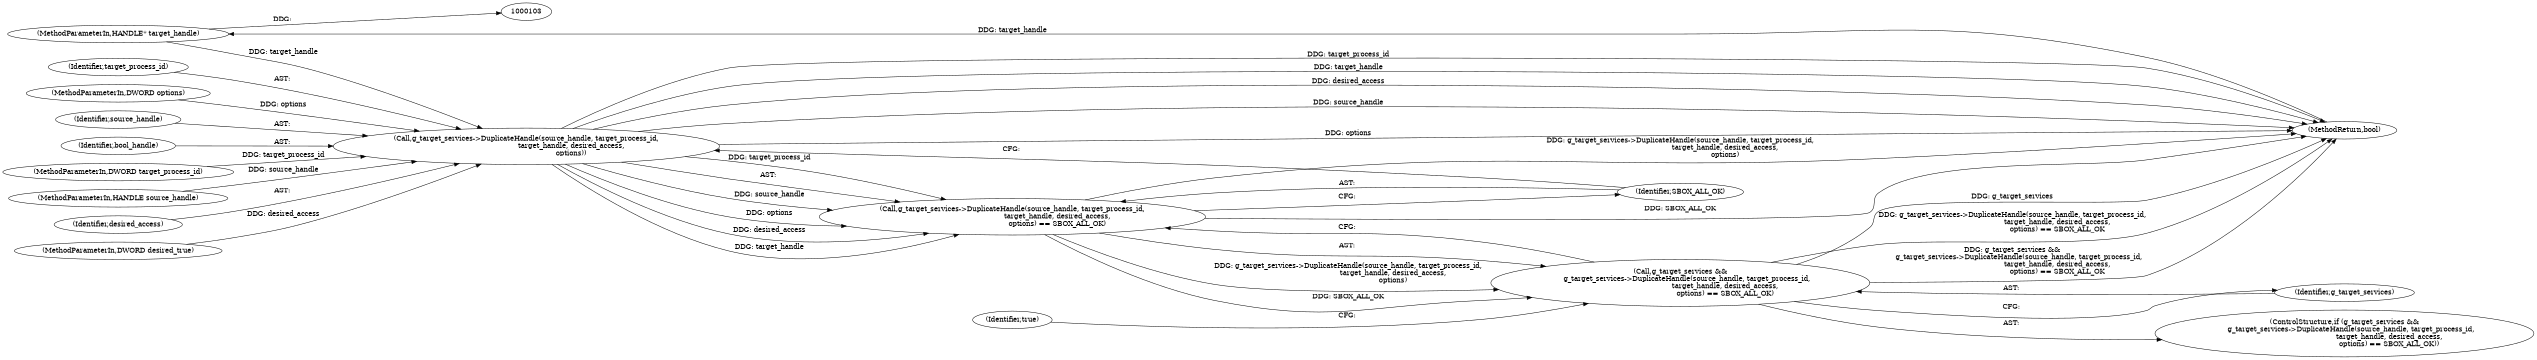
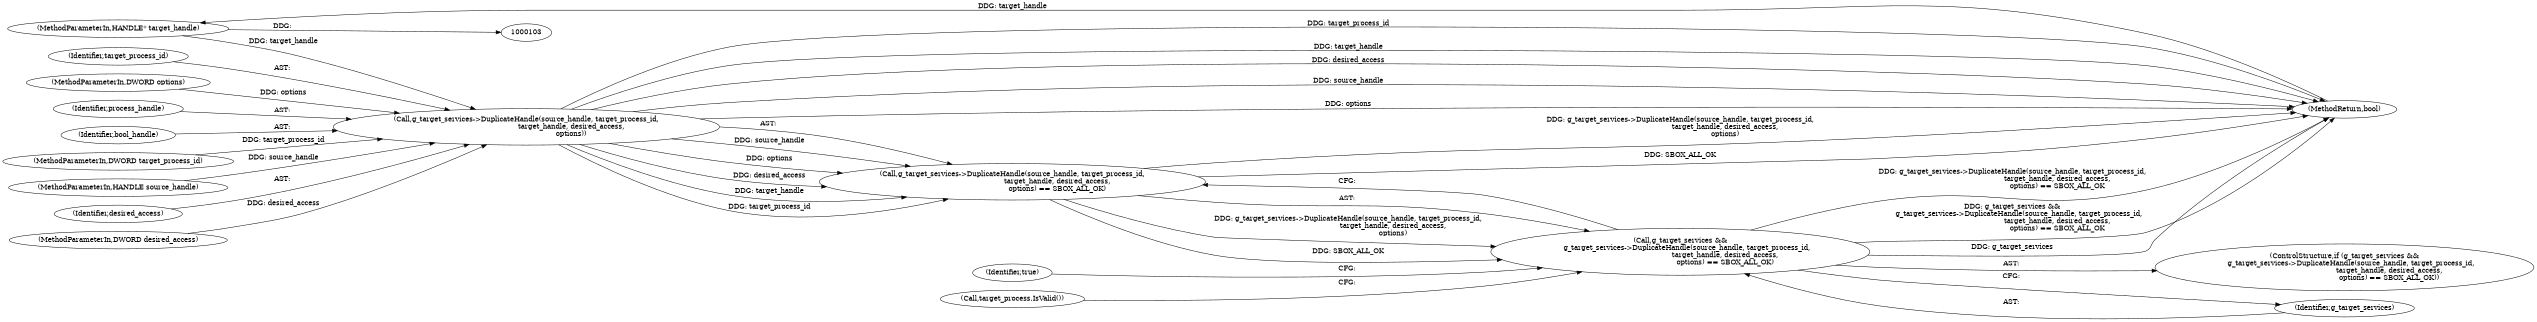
(118, 120) -> (118, 109)
(1680, 192) -> none
(118, 251) -> (118, 240)
none -> (1012, 299)
